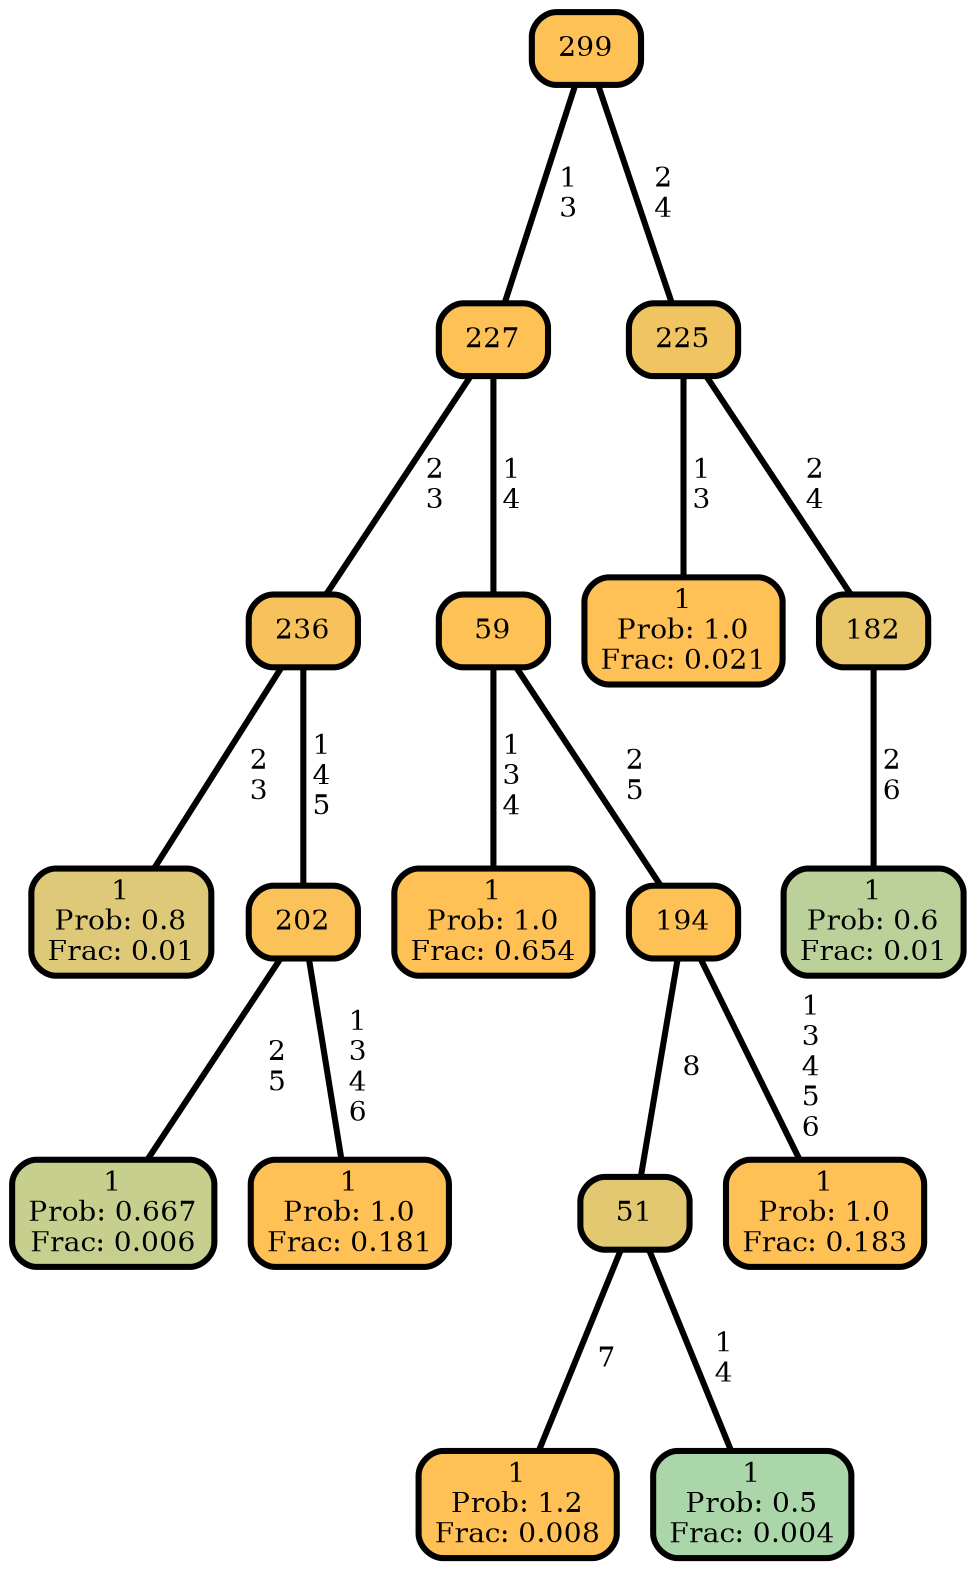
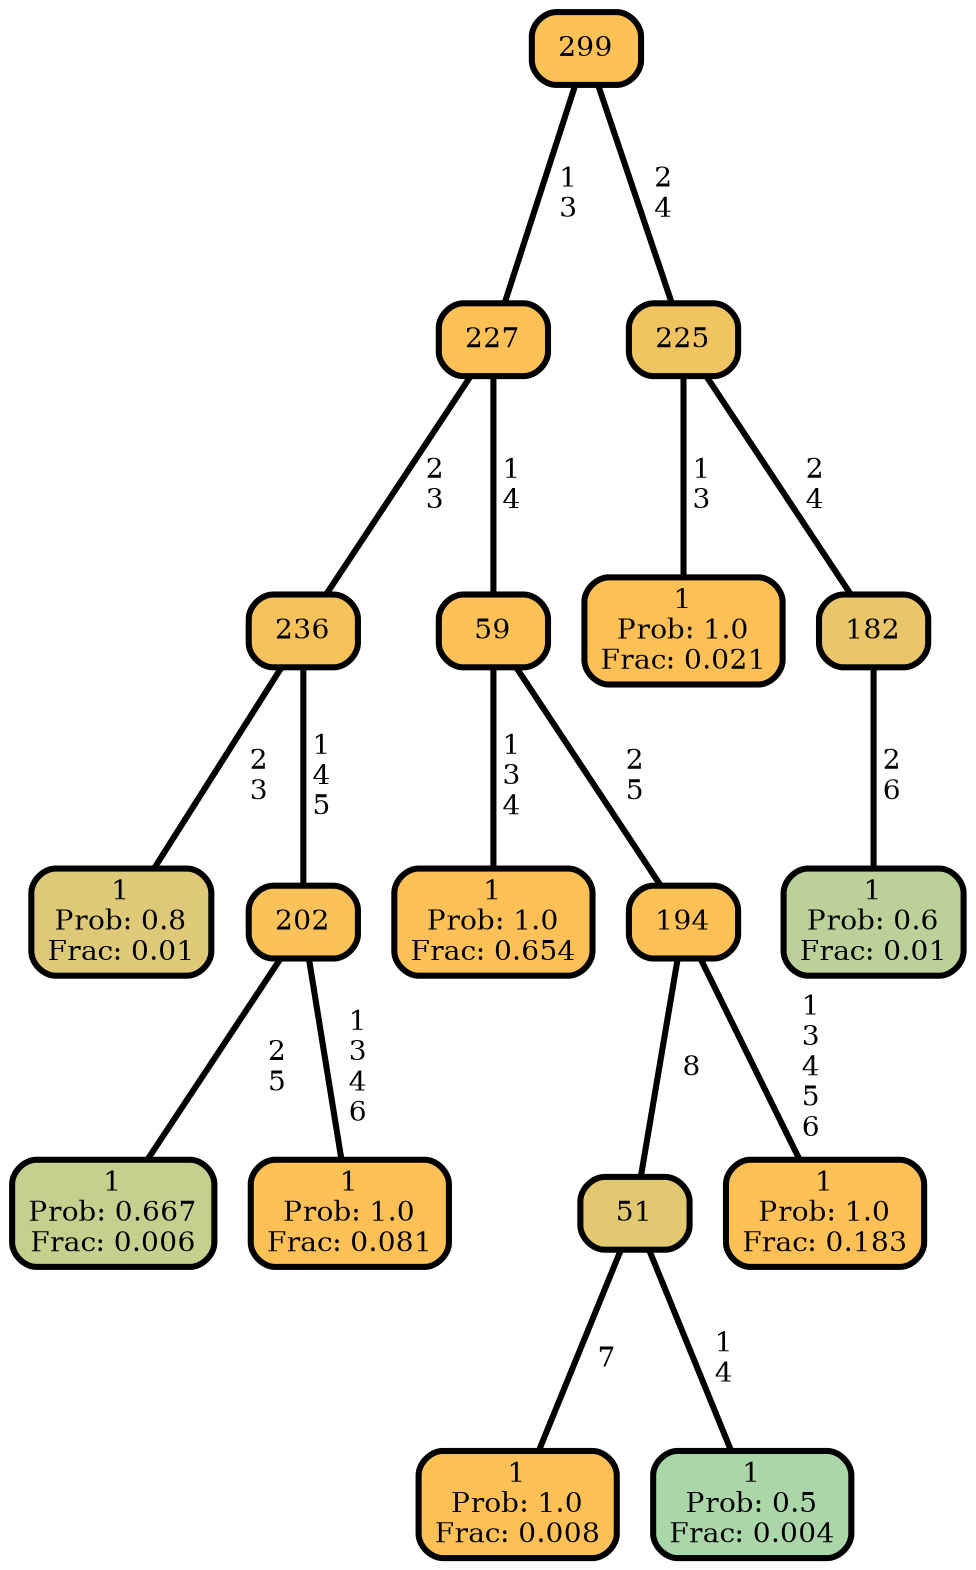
(350, 1213) -> (350, 1213)
(518, 1505) -> (518, 1505)
